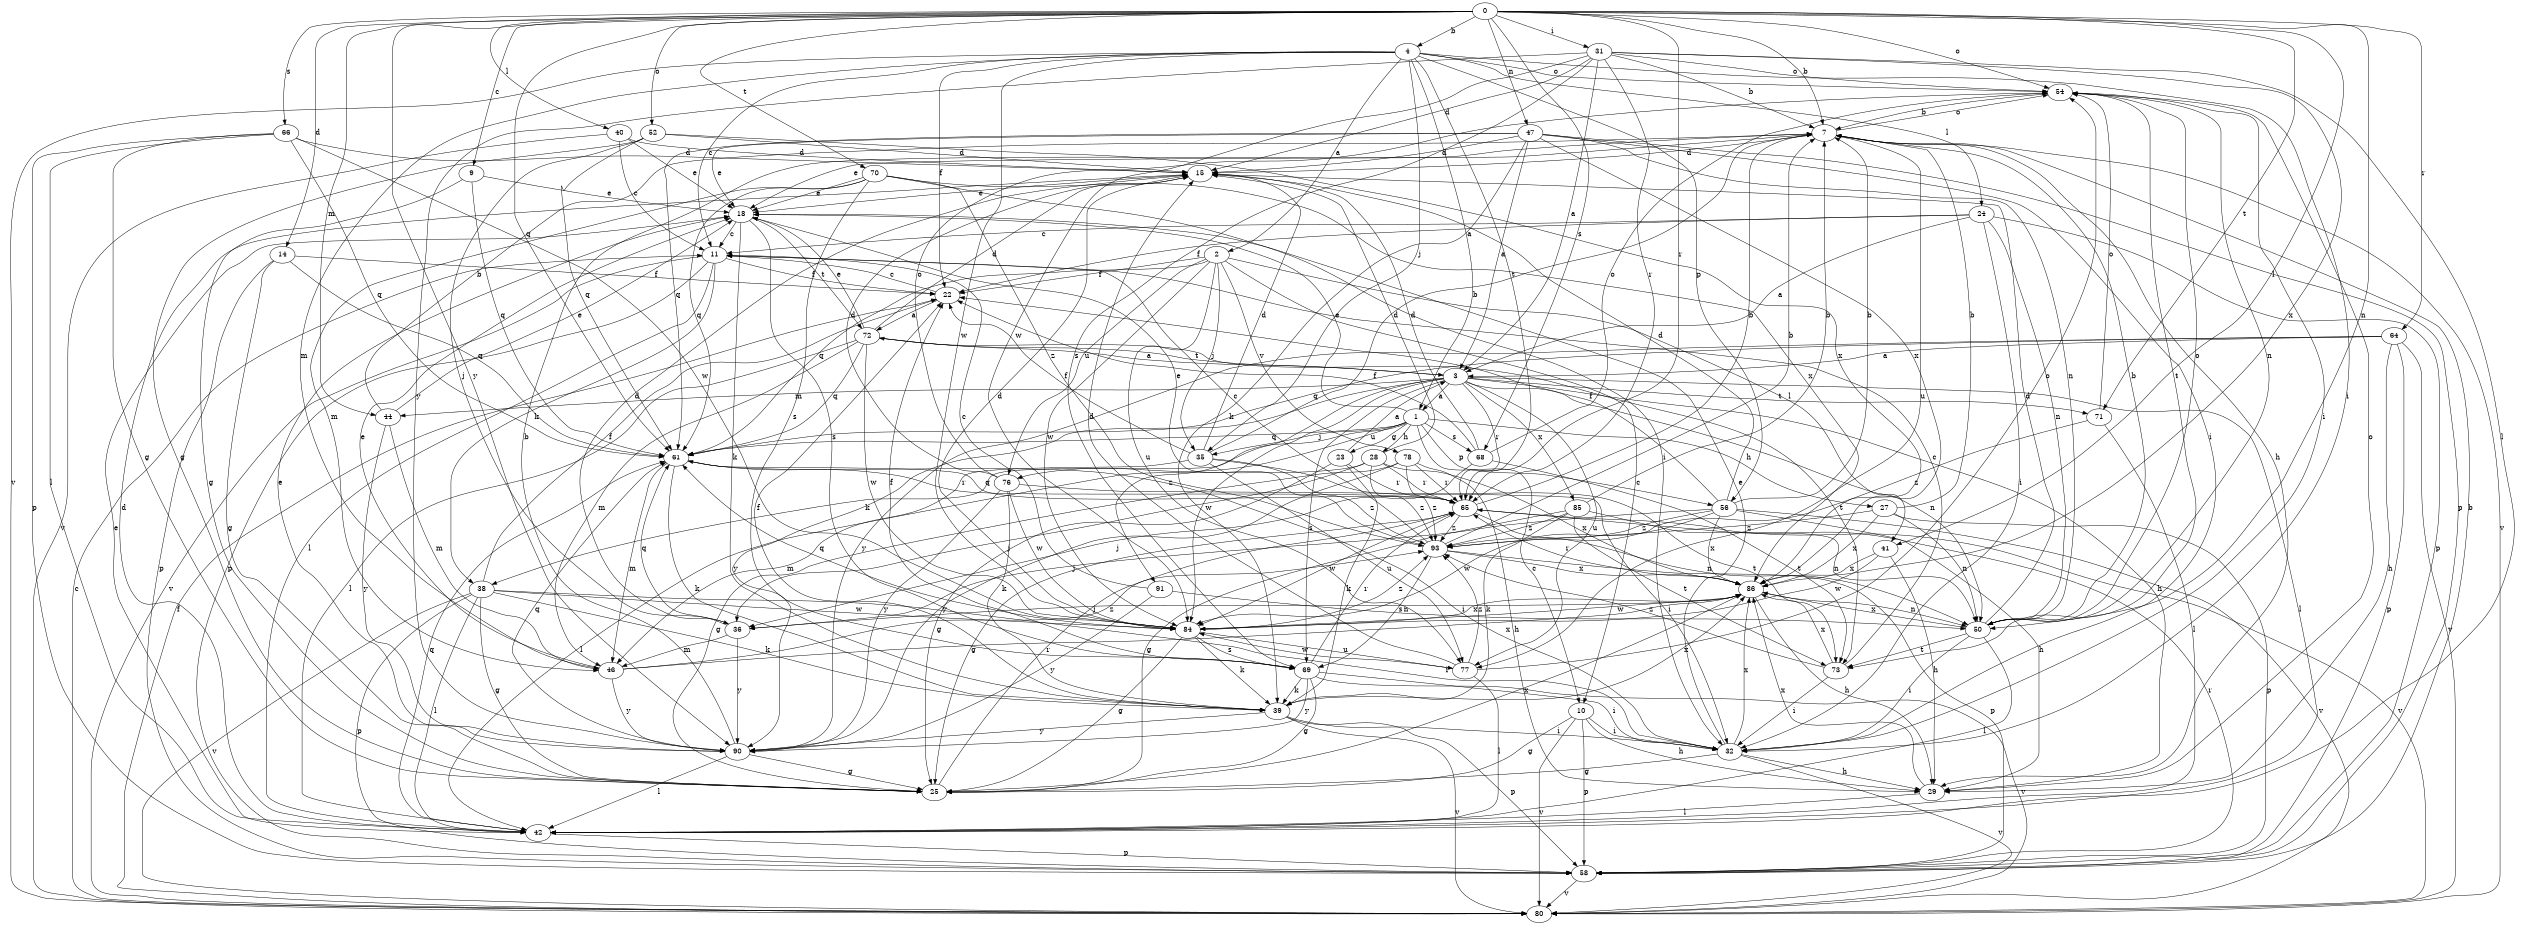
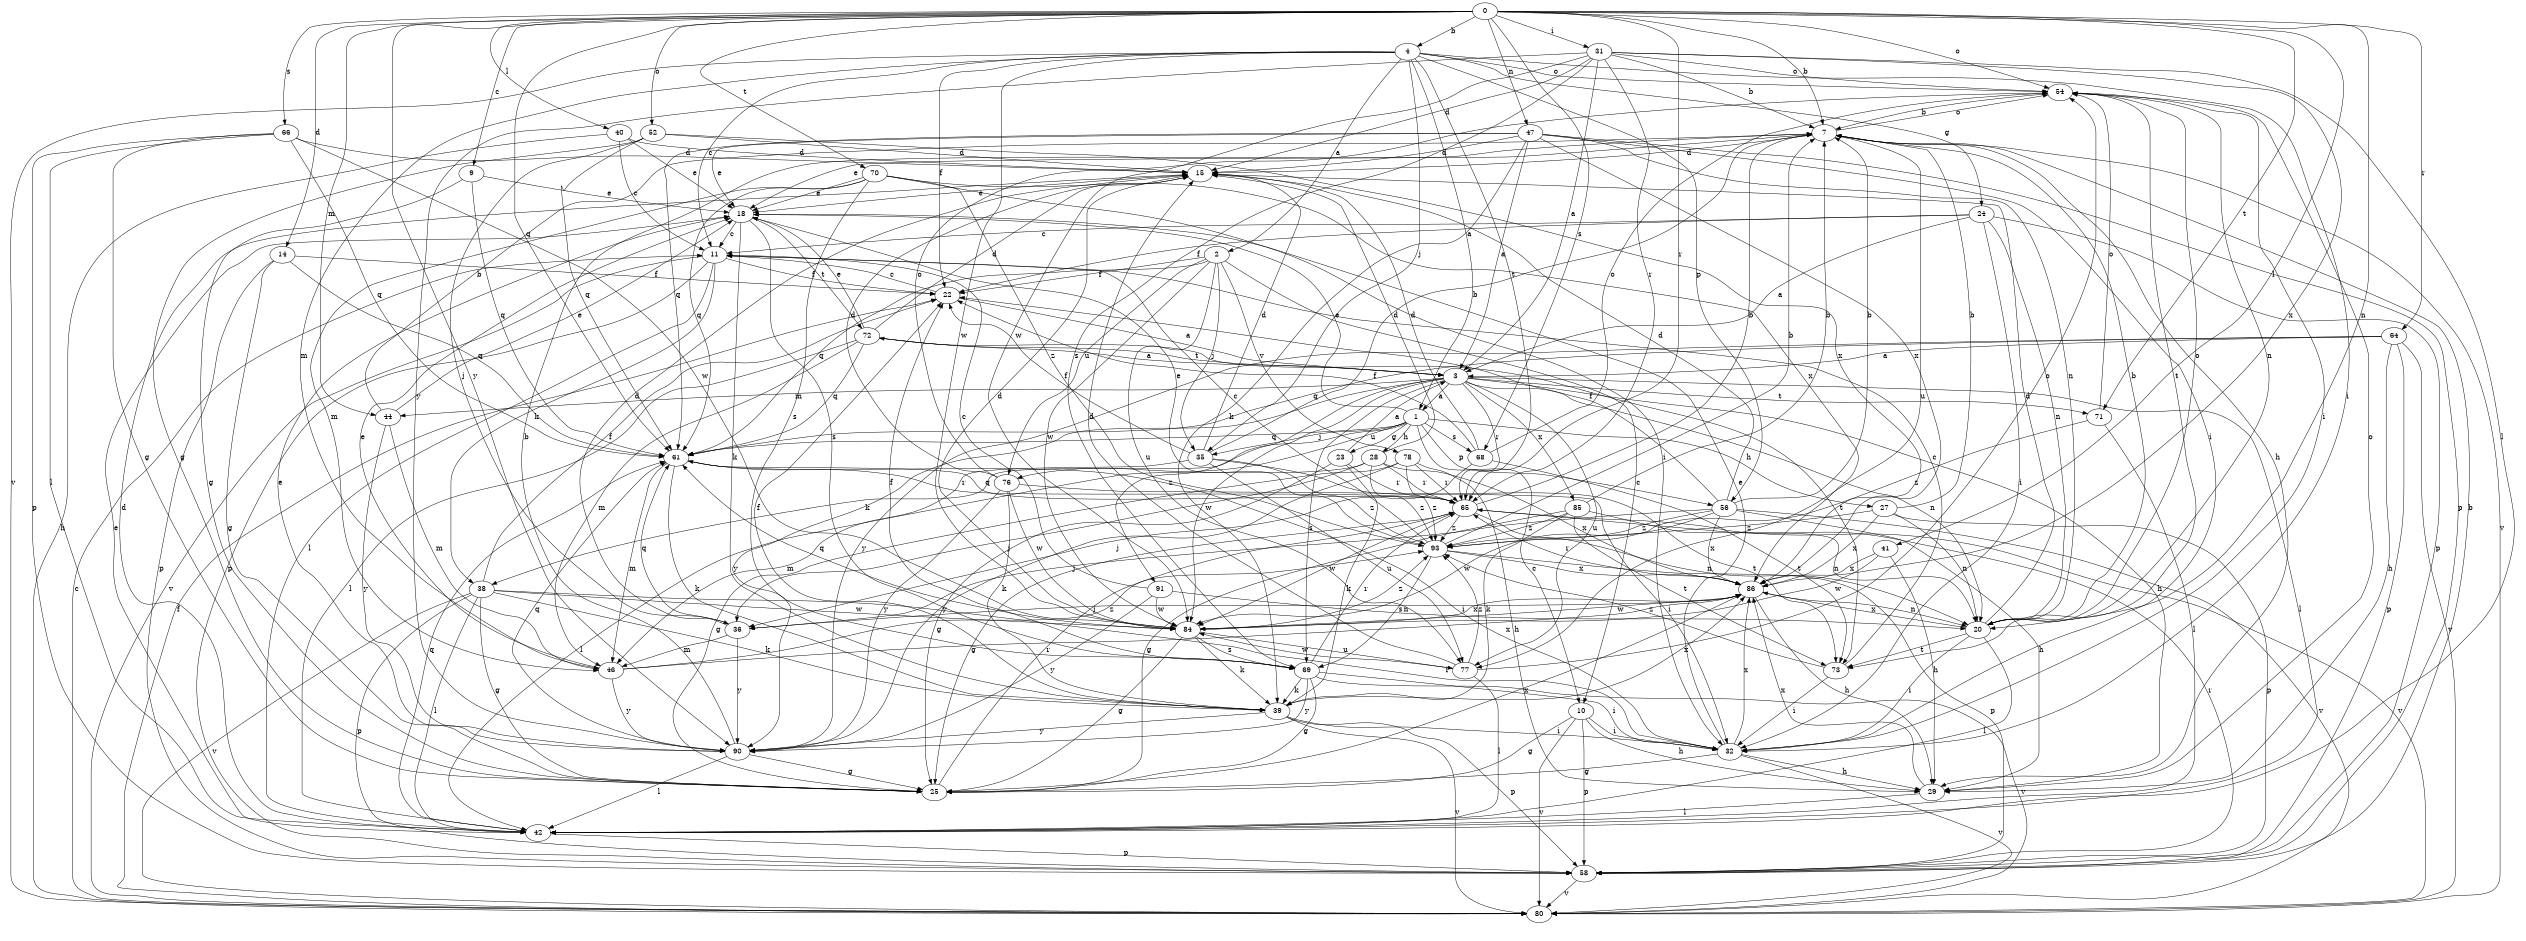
(1947, 133) -> (1947, 133)
(909, 314) -> (1198, 347)
(1613, 324) -> none
(63, 529) -> (63, 529)
(937, 567) -> (1159, 614)
(1810, 616) -> none
(1978, 630) -> (1978, 630)
